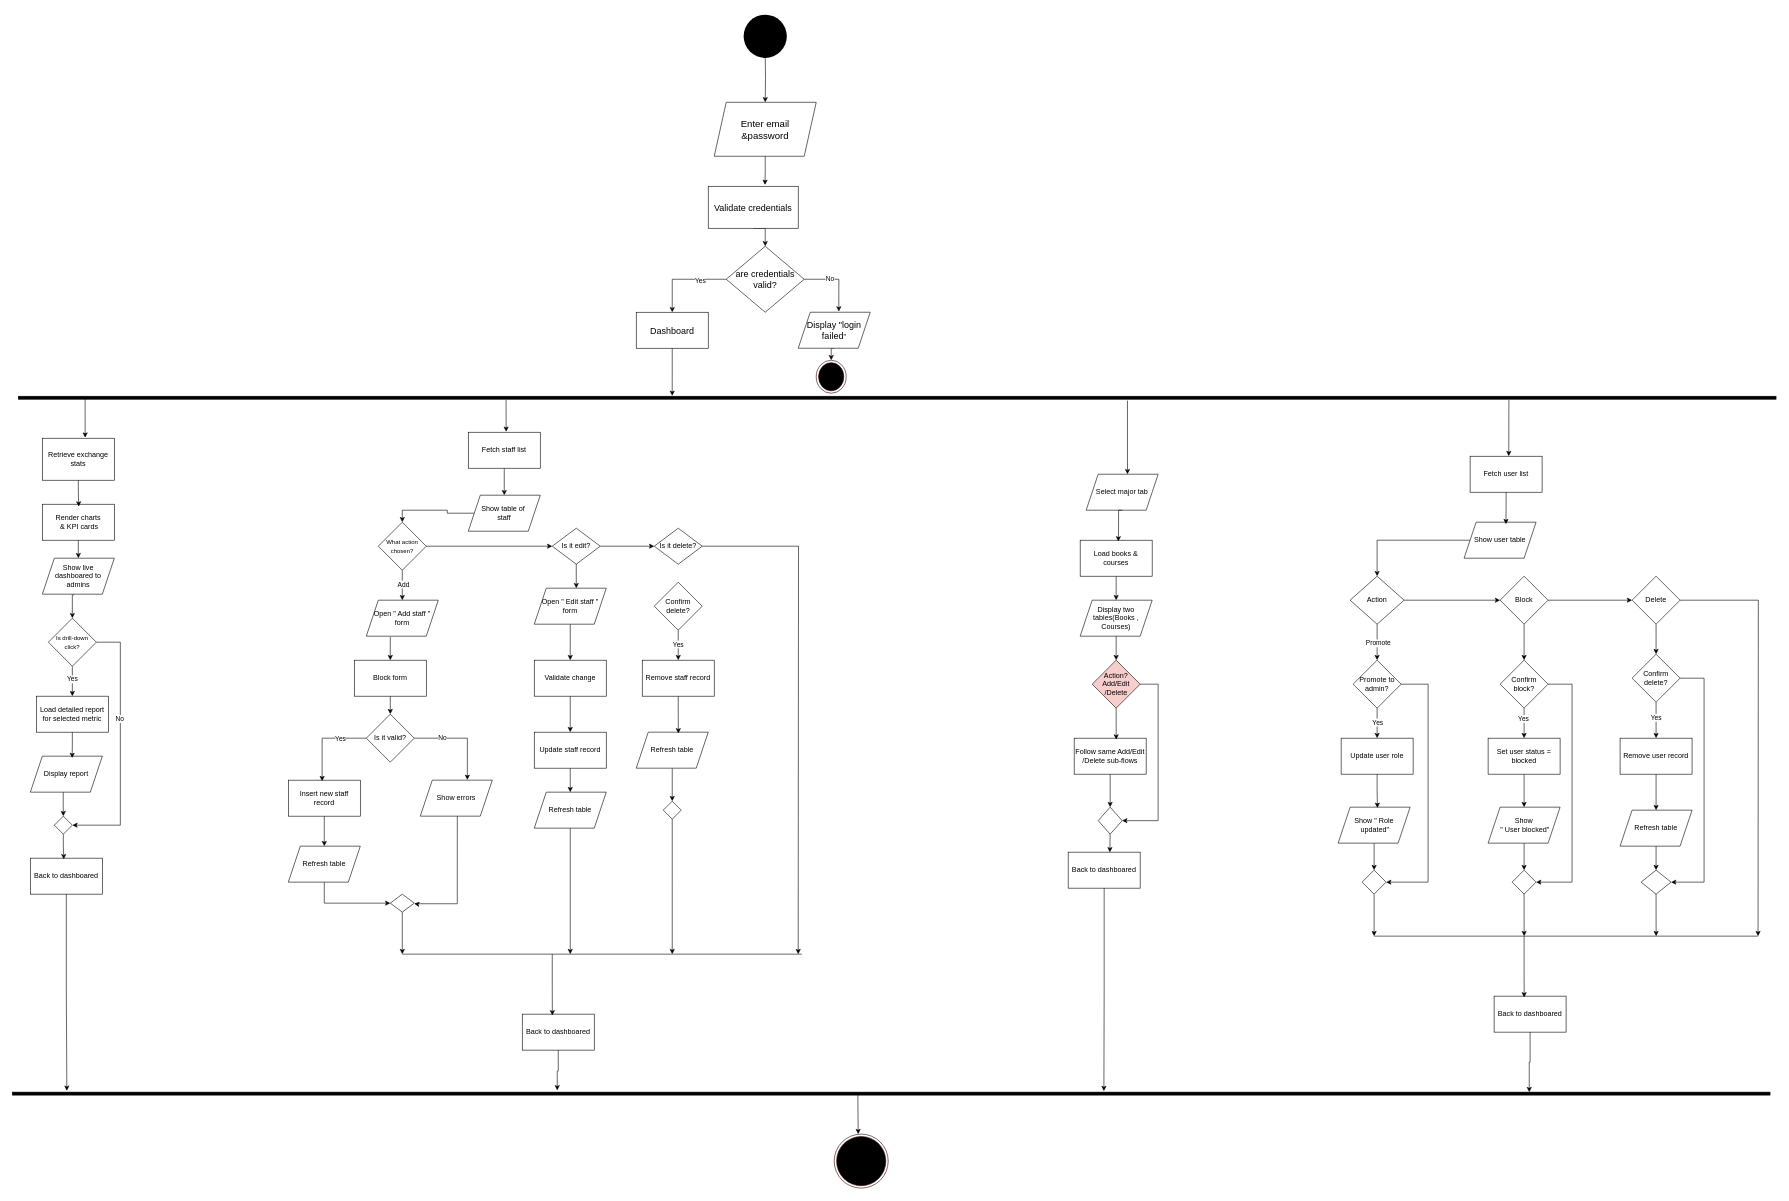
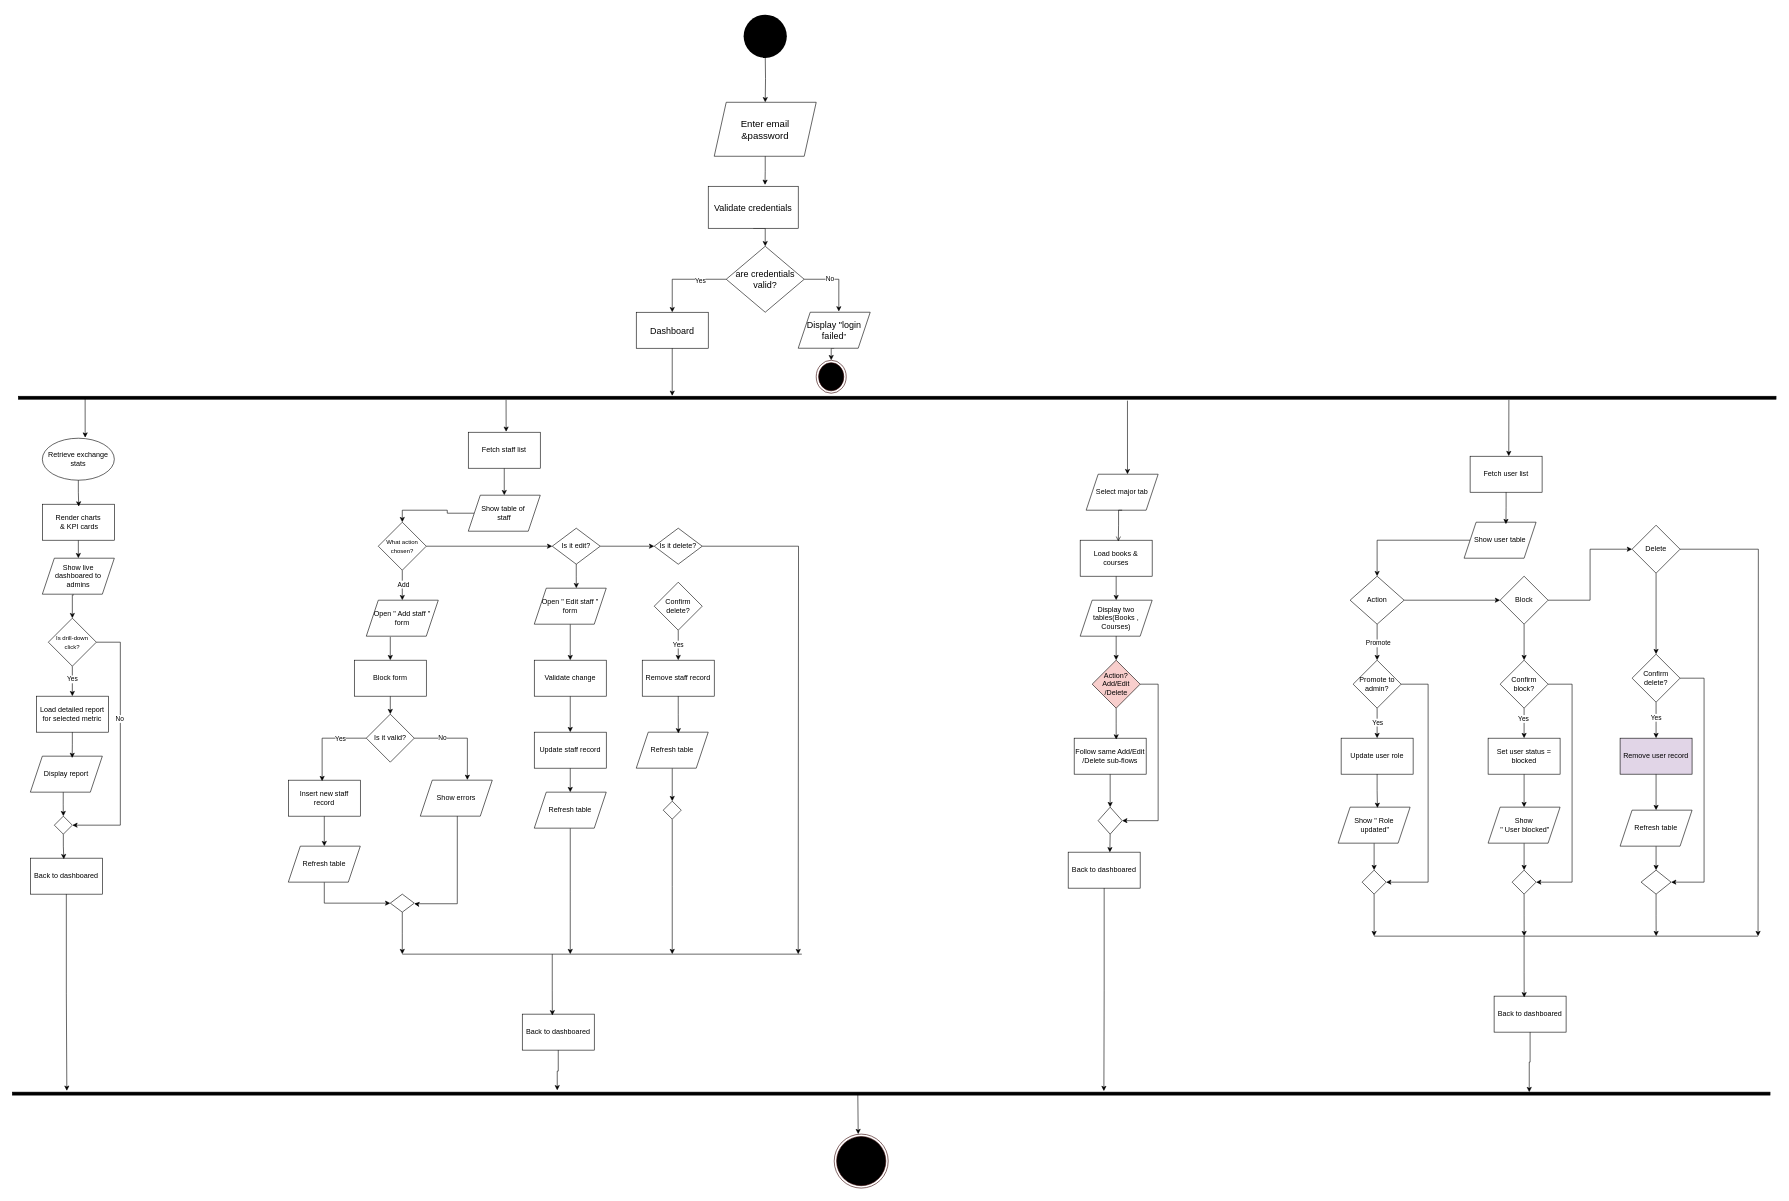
(78, 459) -> (78, 459)
(1119, 536) -> (1119, 537)
(1656, 600) -> (1656, 549)
(1656, 756) -> (1656, 756)
